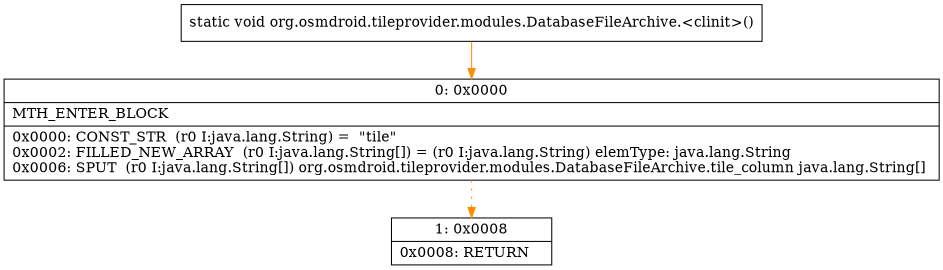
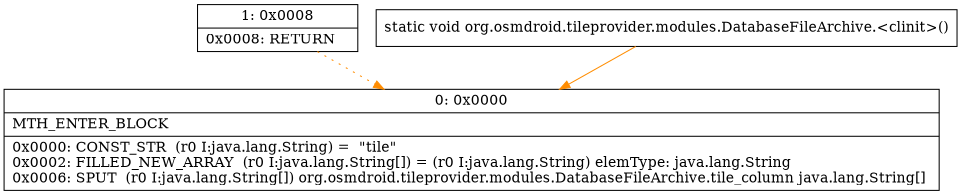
(472, 194) -> (346, 68)
